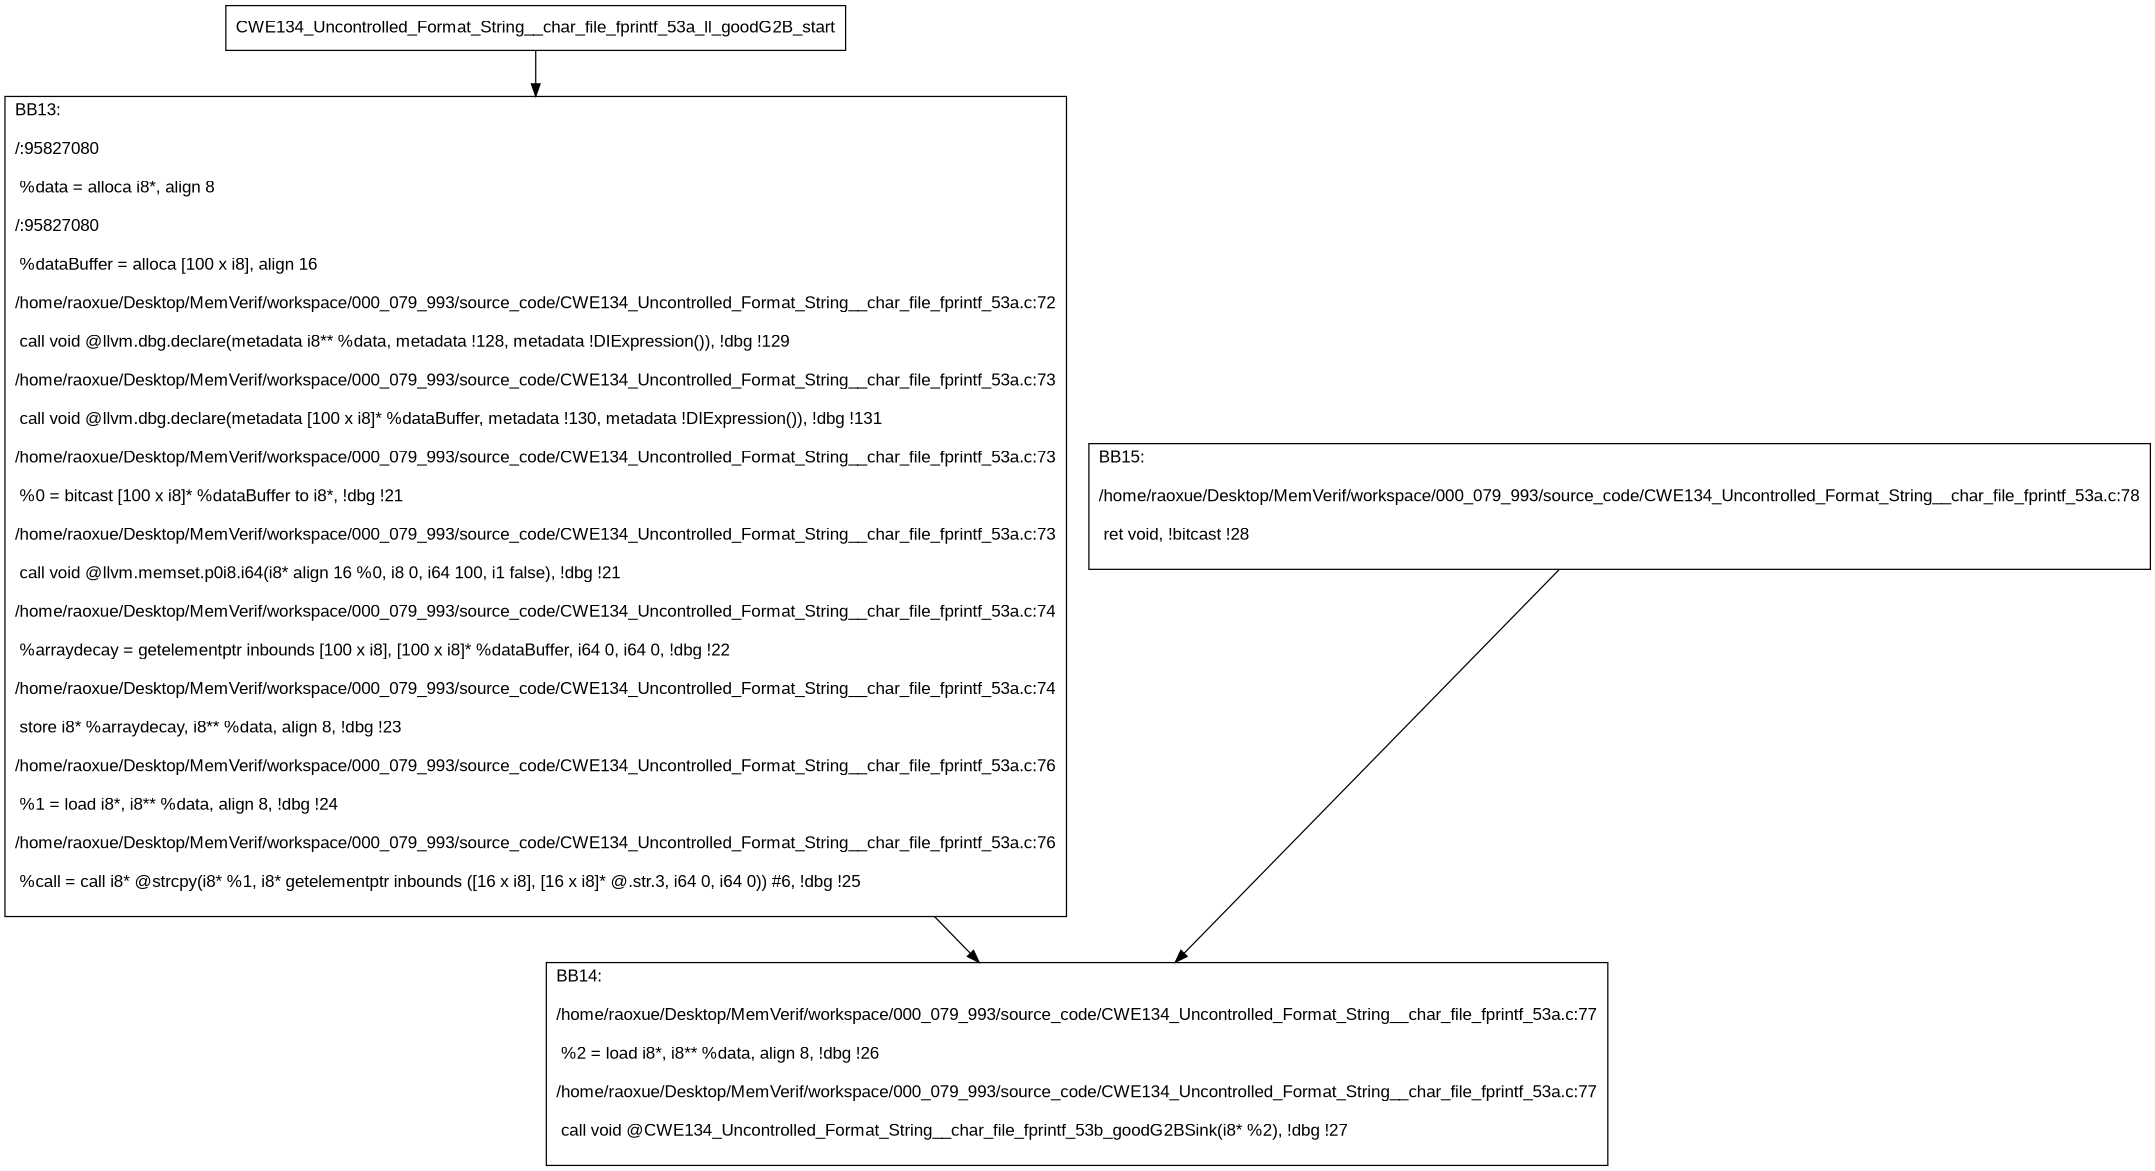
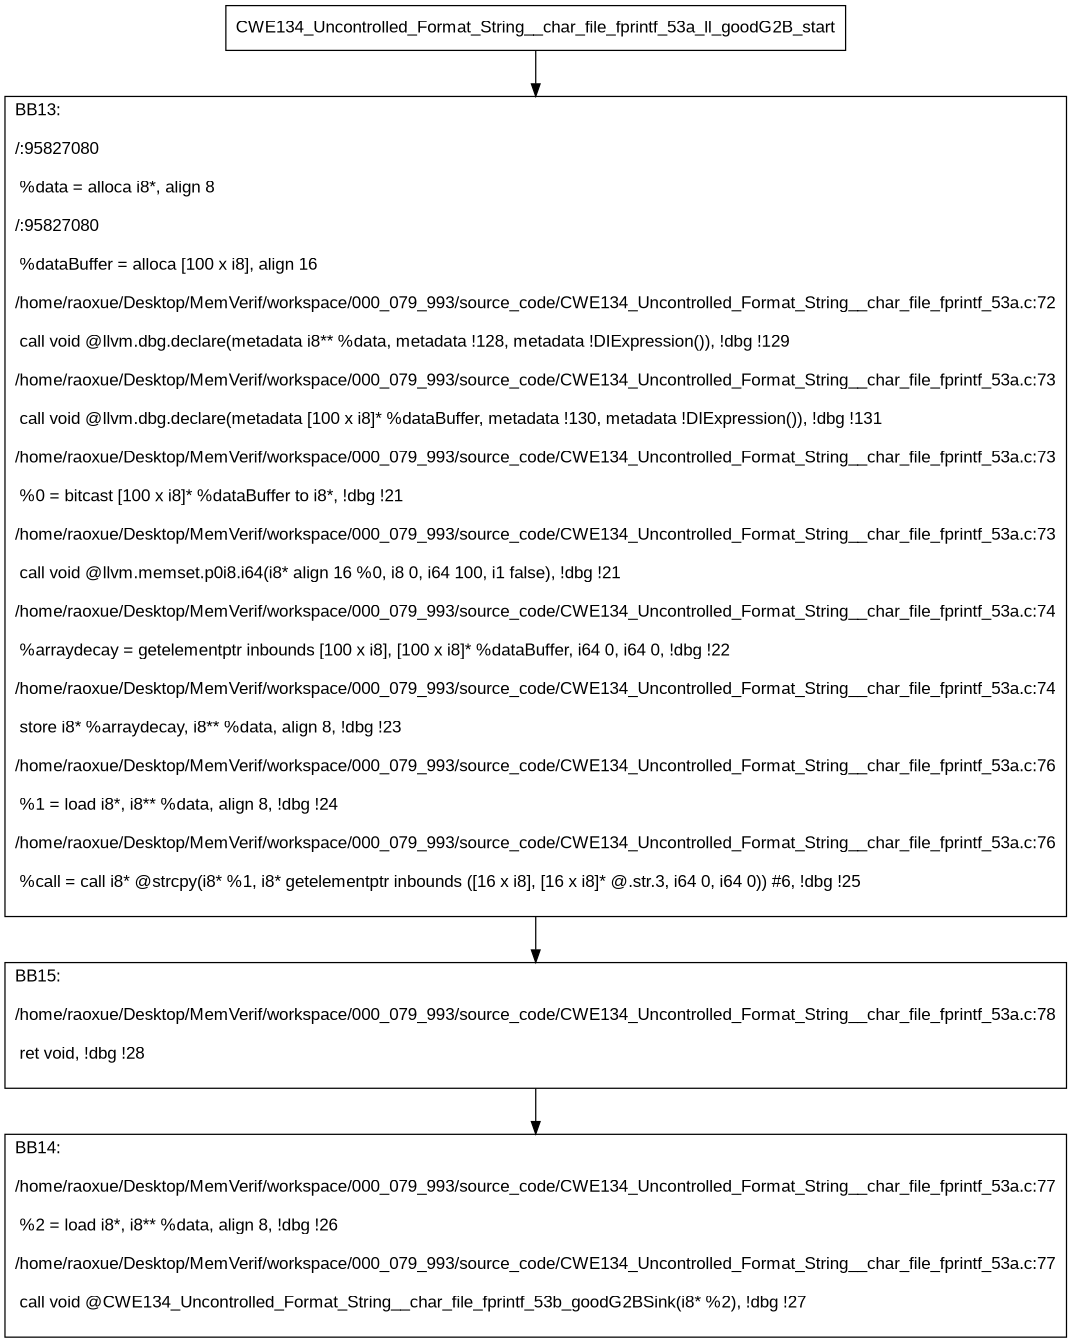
(1174, 534) -> (80, 1053)
(952, 935) -> (536, 933)
